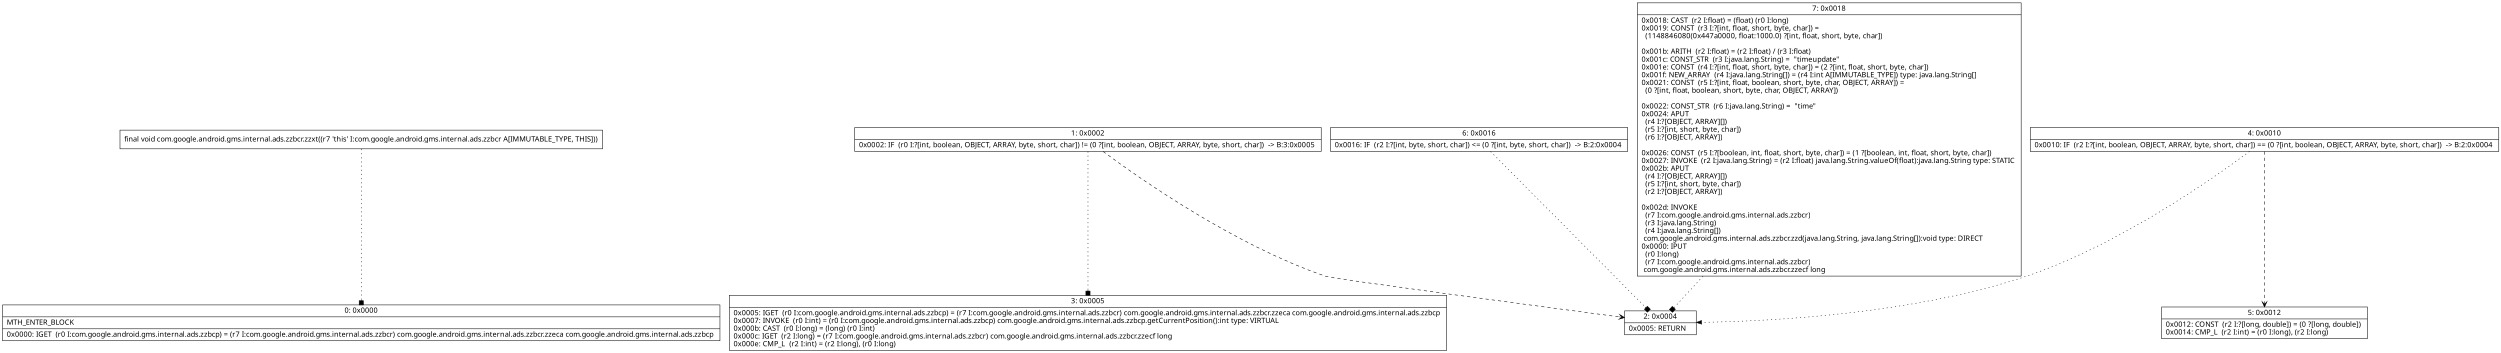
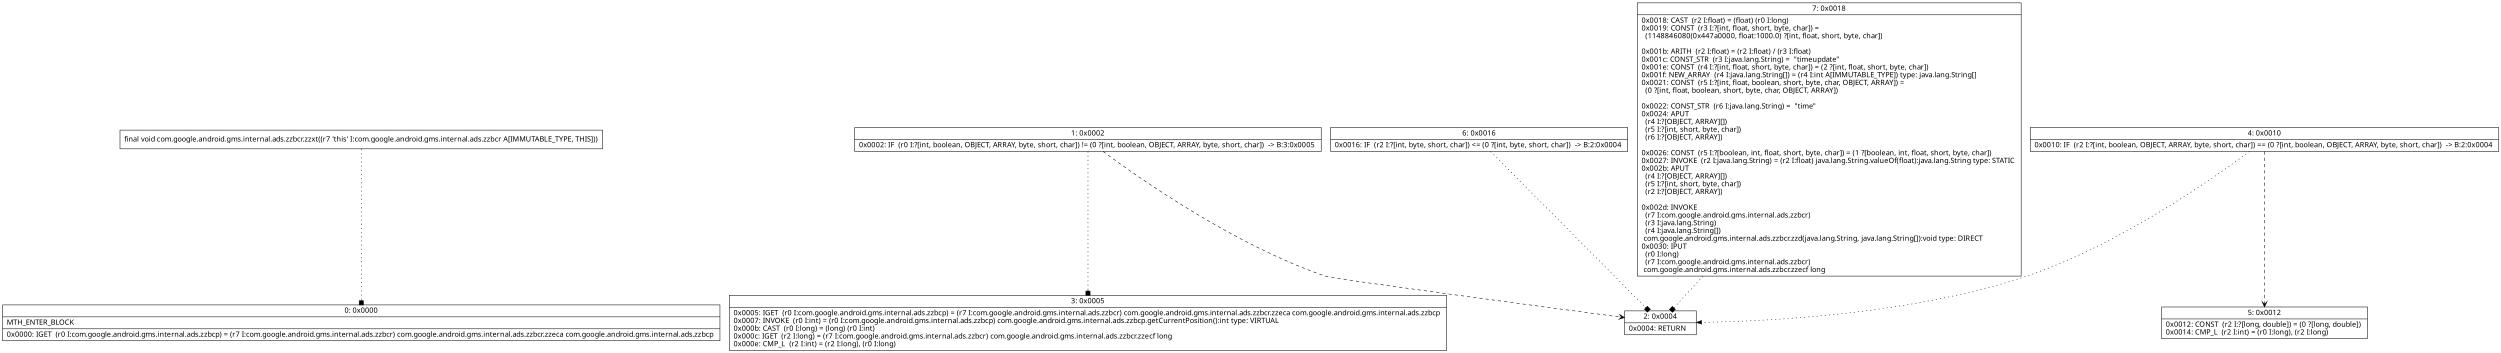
(1666, 246) -> (1666, 246)
(1660, 329) -> (1660, 329)
